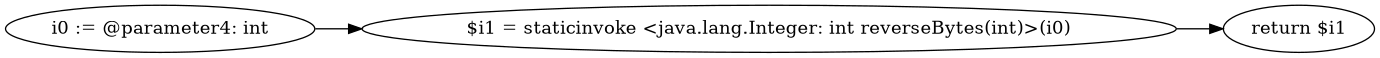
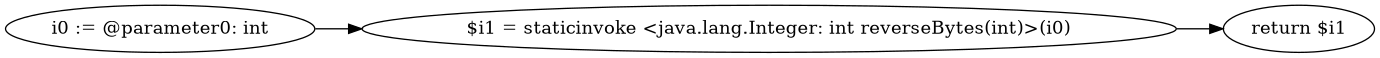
(160, 29) -> (160, 29)
